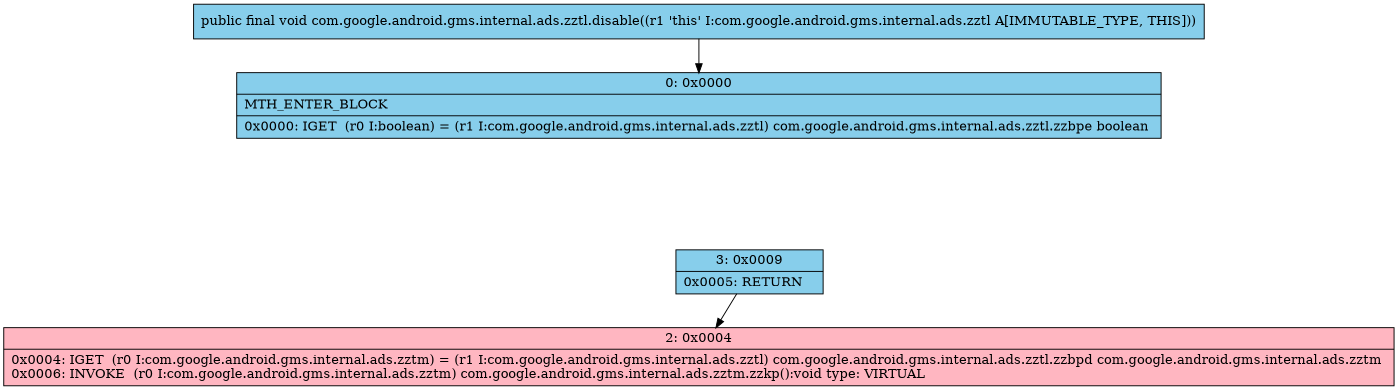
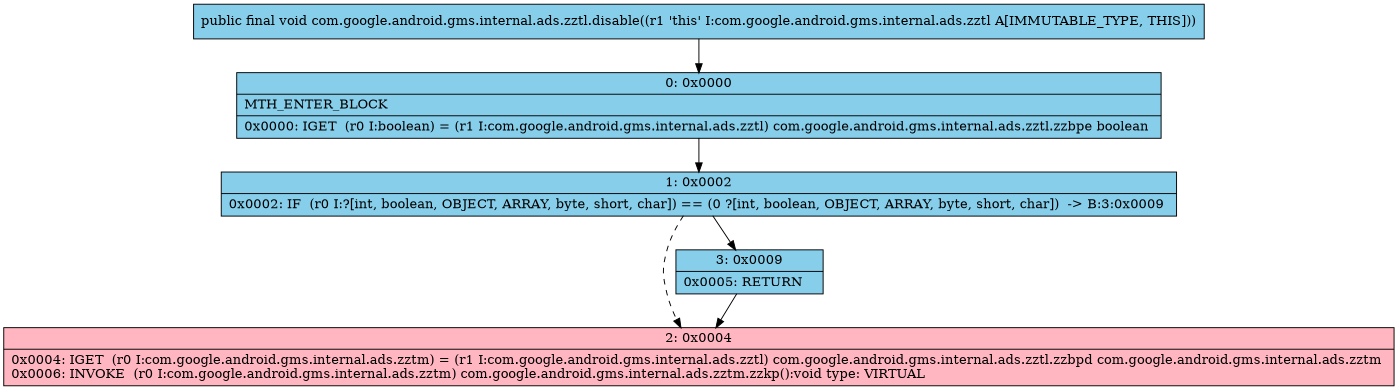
none -> (699, 194)
